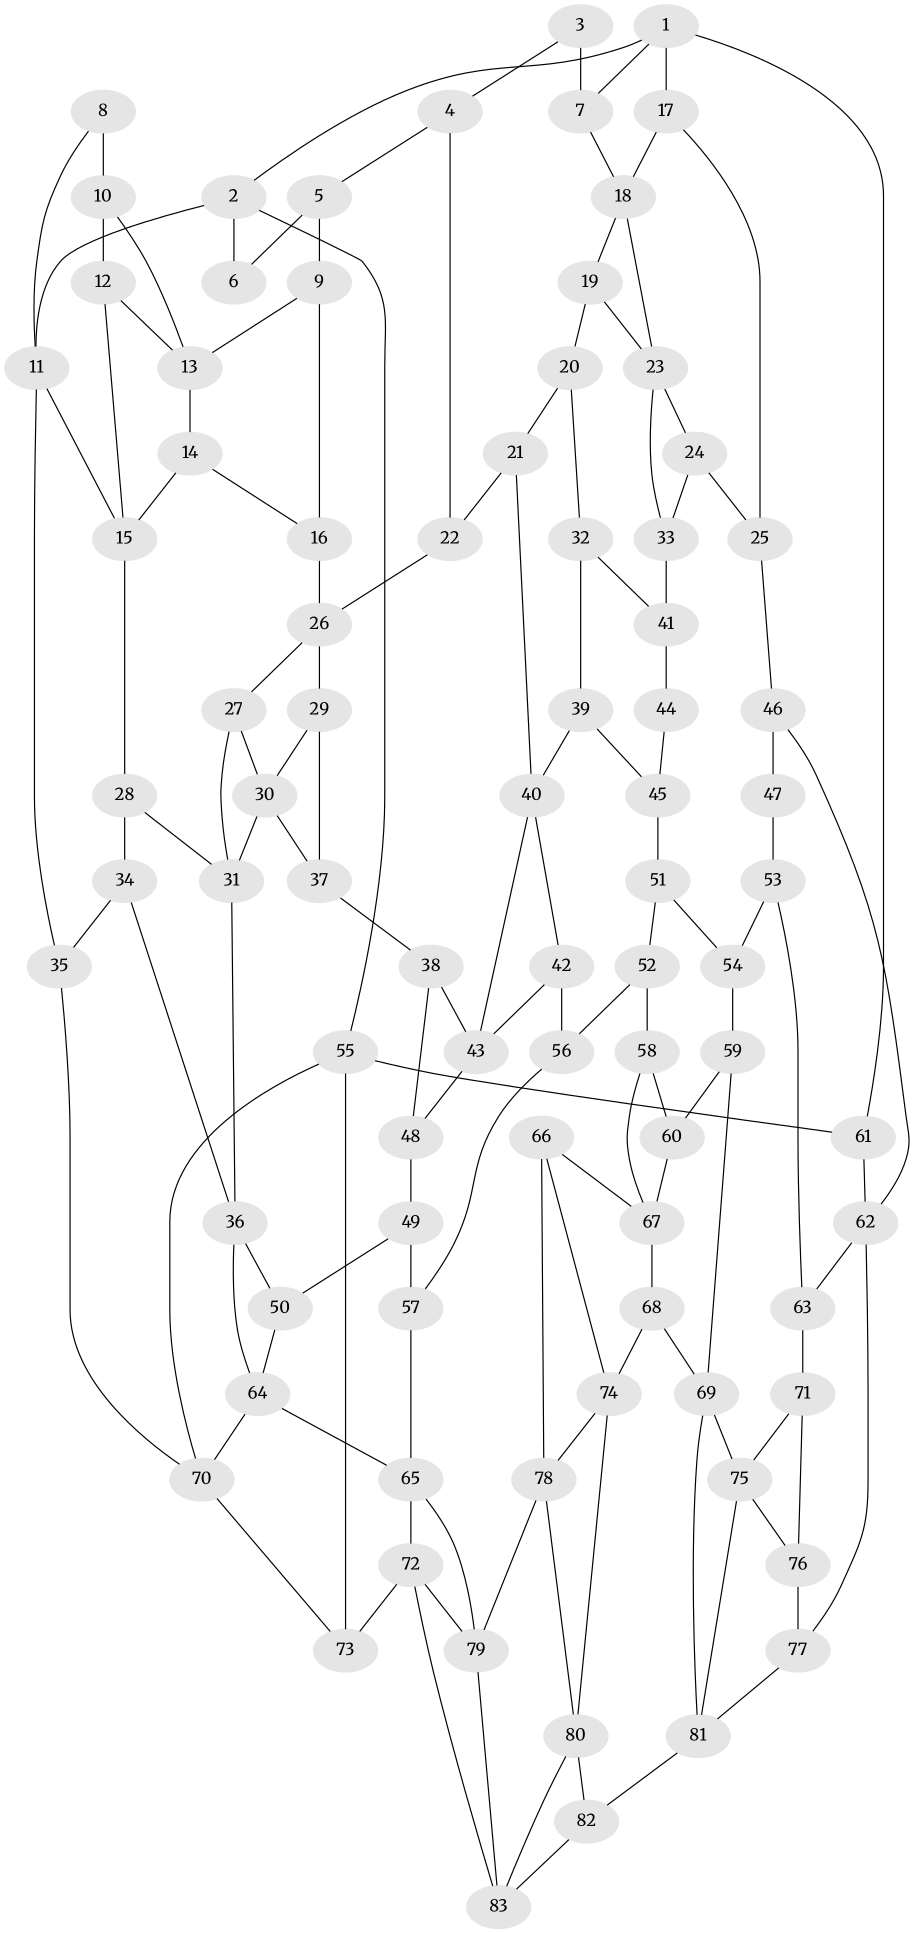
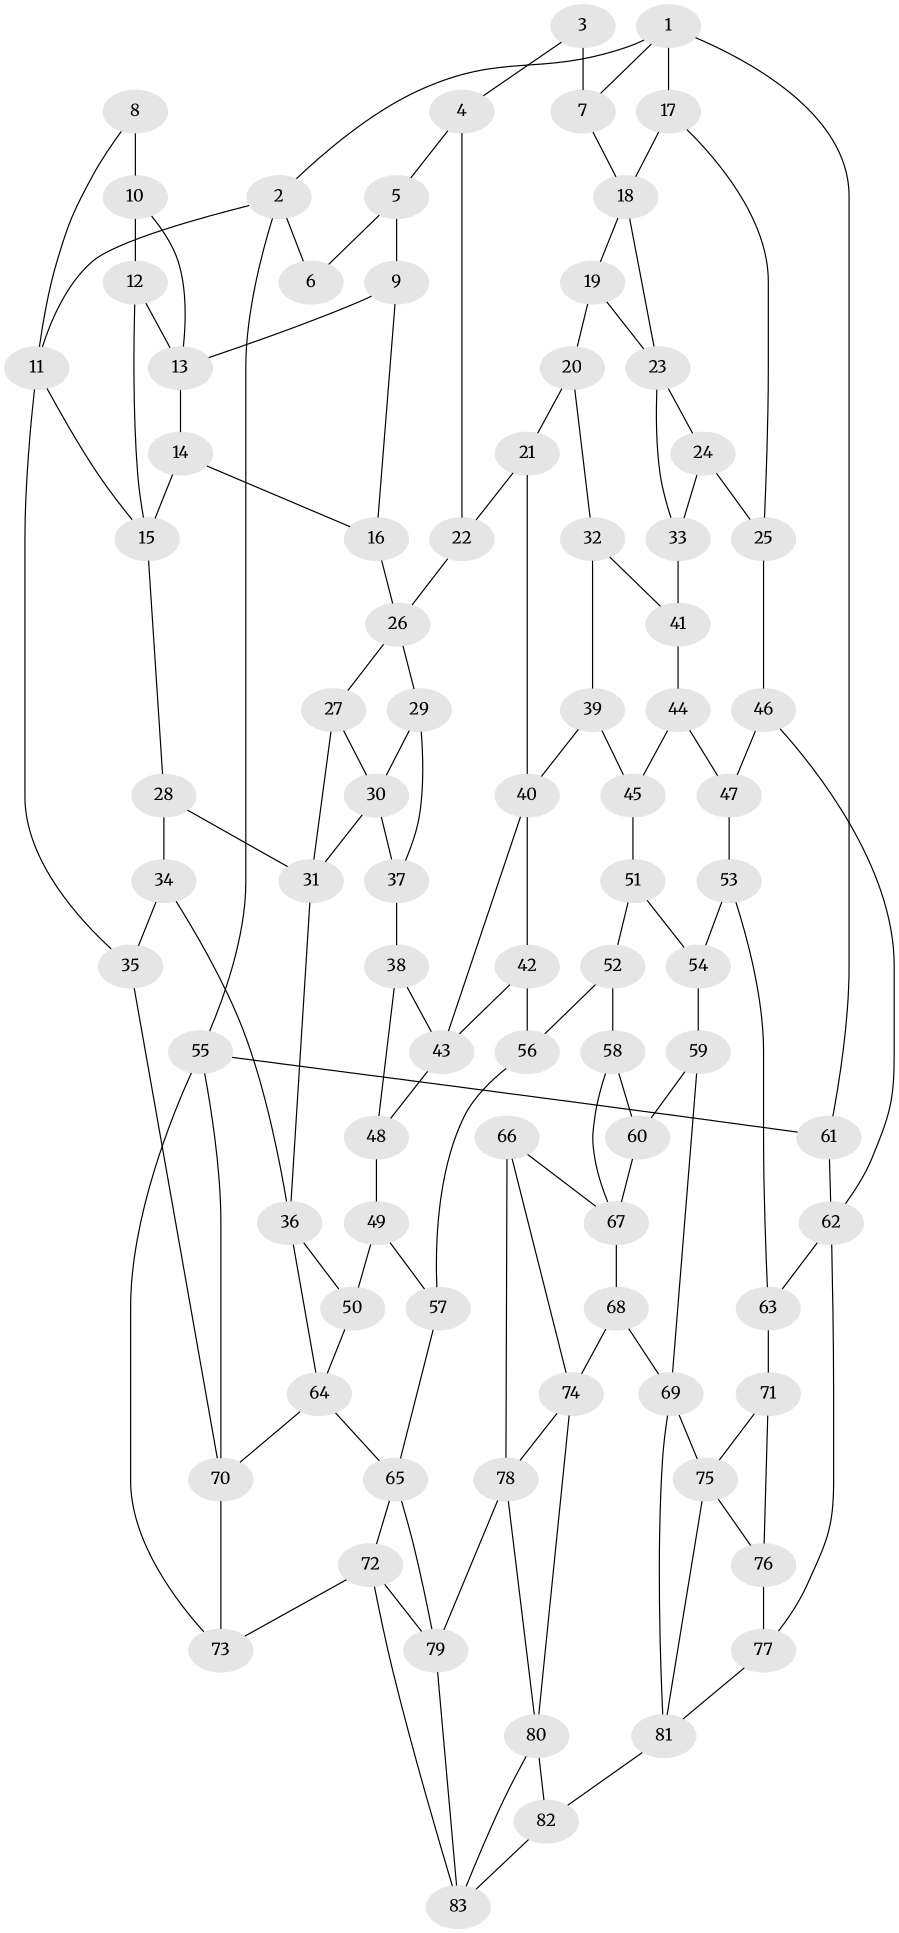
none -> (704, 753)
